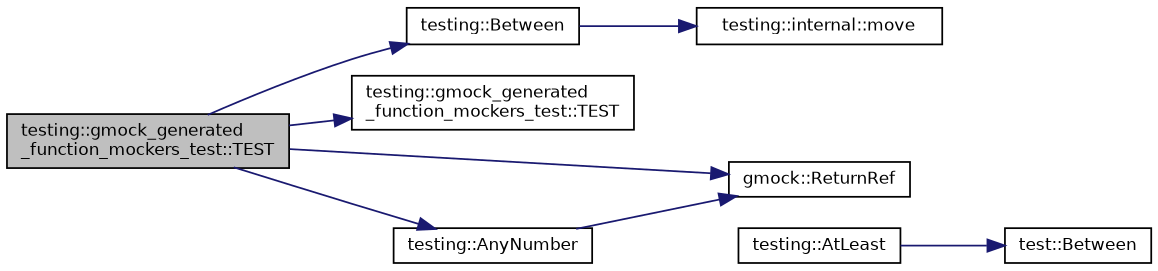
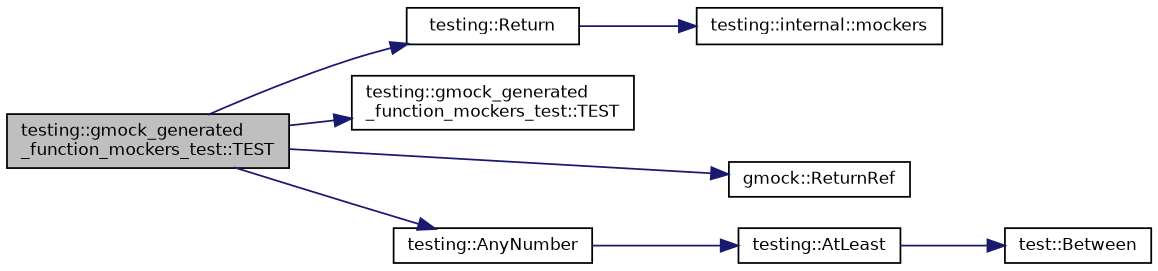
(493, 26) -> (493, 26)
(819, 26) -> (819, 26)
(648, 214) -> (657, 246)
